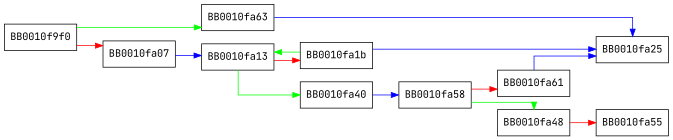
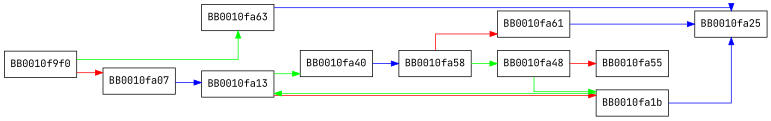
none -> (554, 92)
